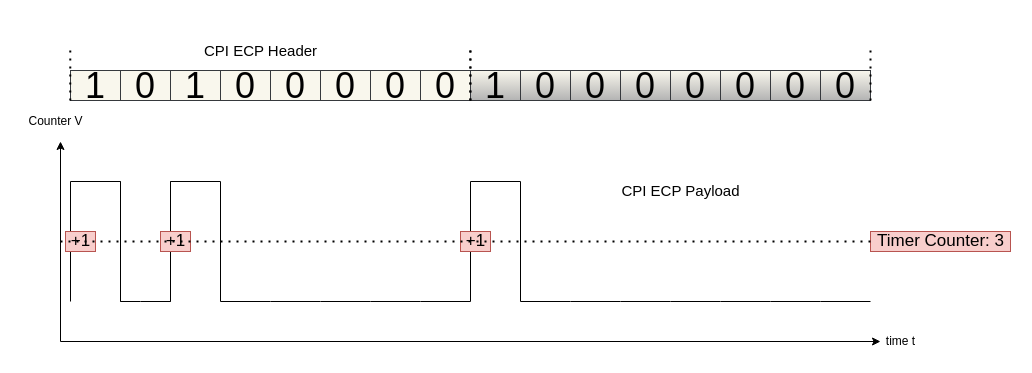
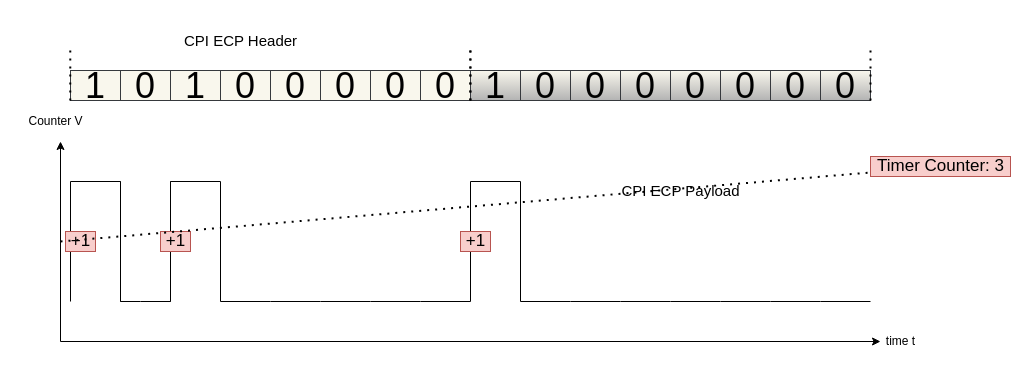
(261, 46) -> (241, 36)
(941, 242) -> (941, 167)
